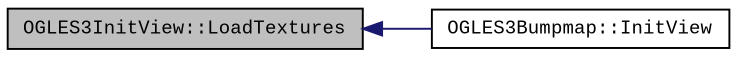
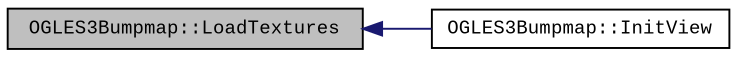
(185, 29) -> (185, 29)
